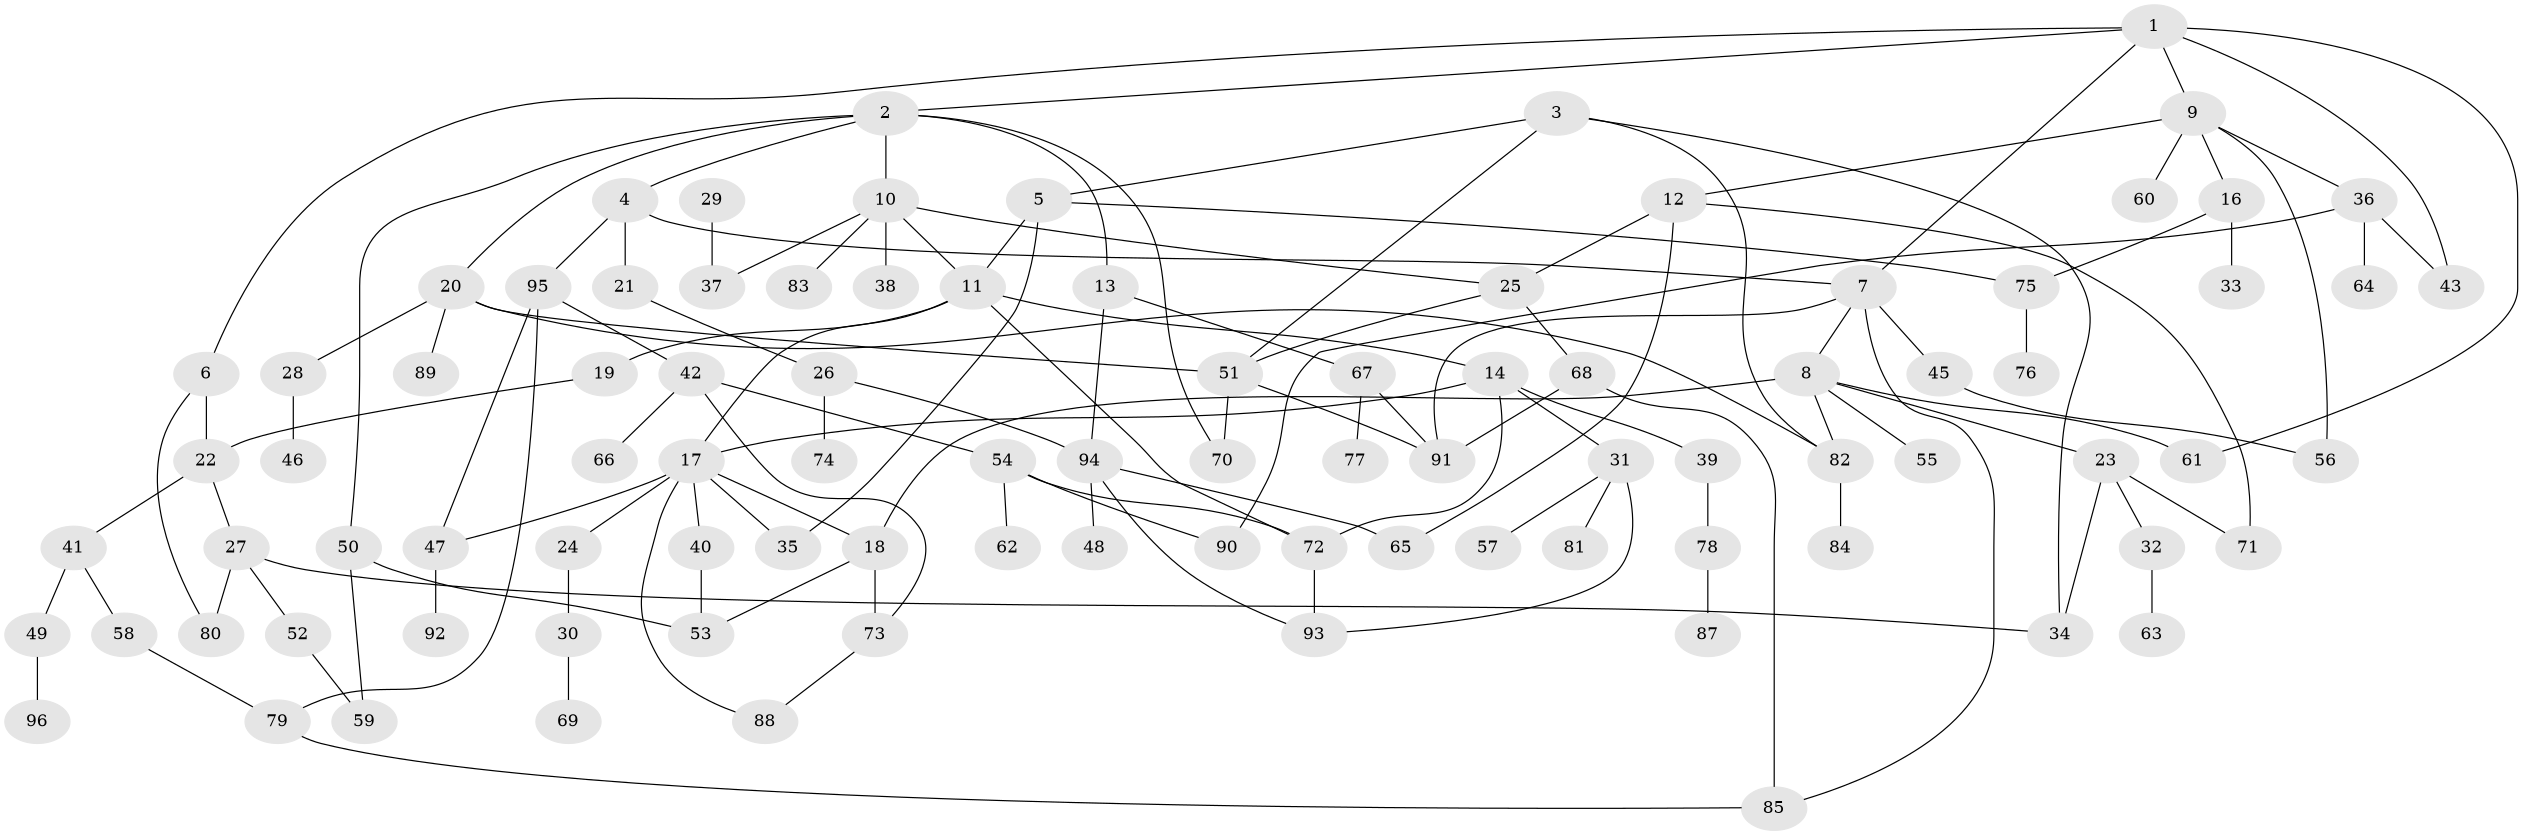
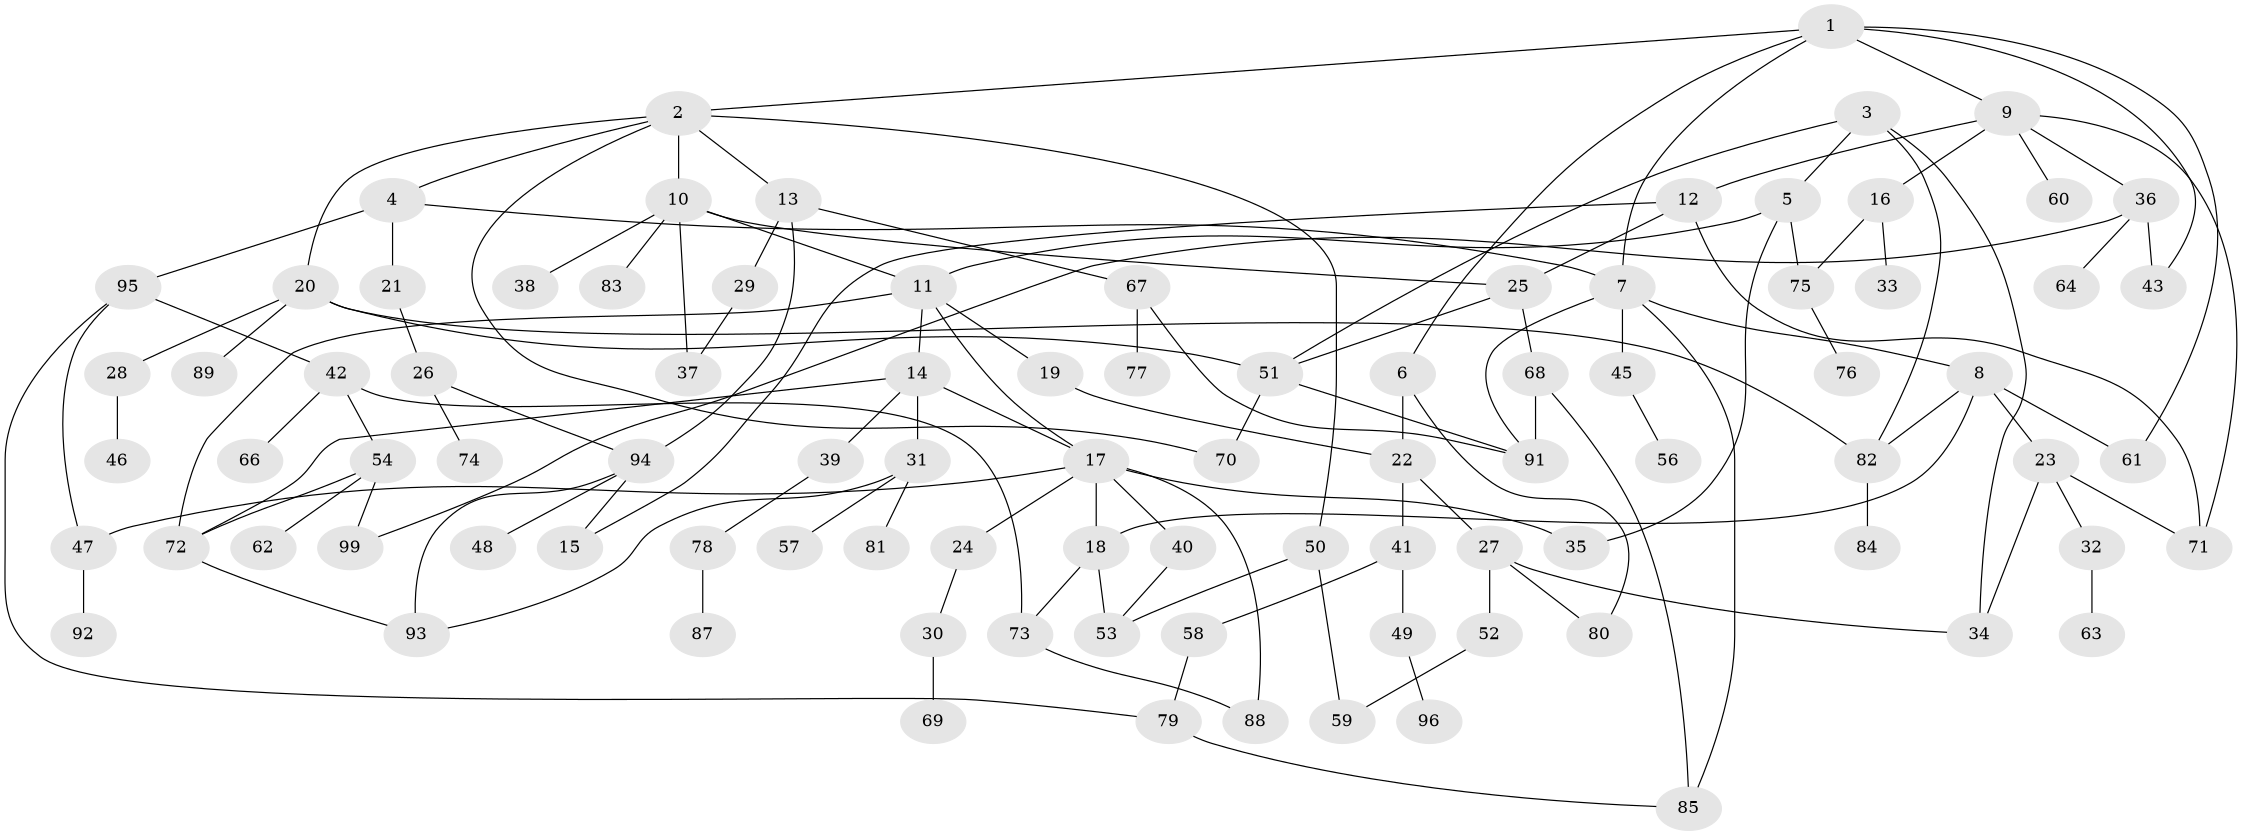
none -> (767, 244)
(2310, 267) -> (2229, 267)
(1927, 461) -> none
(1227, 548) -> (350, 548)
(1401, 548) -> (570, 548)
